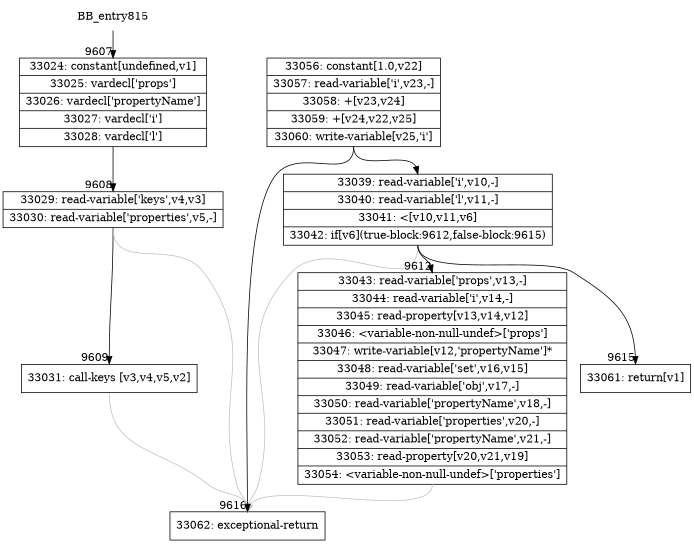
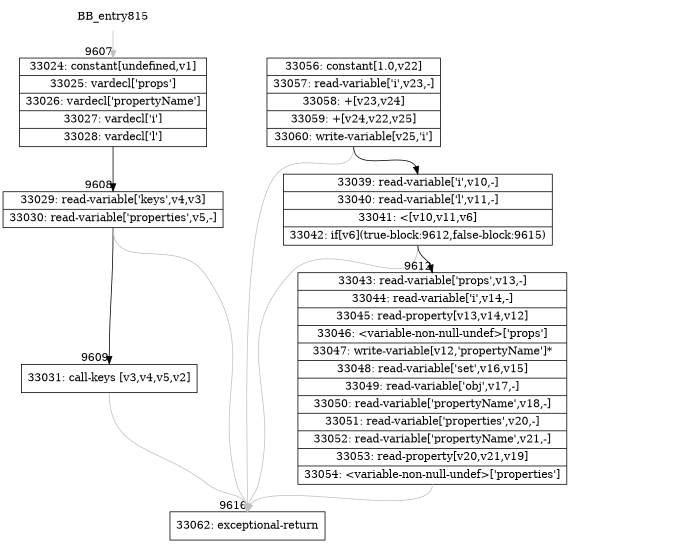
(113, 40) -> (113, 40)
(250, 292) -> (250, 292)
(636, 379) -> none
